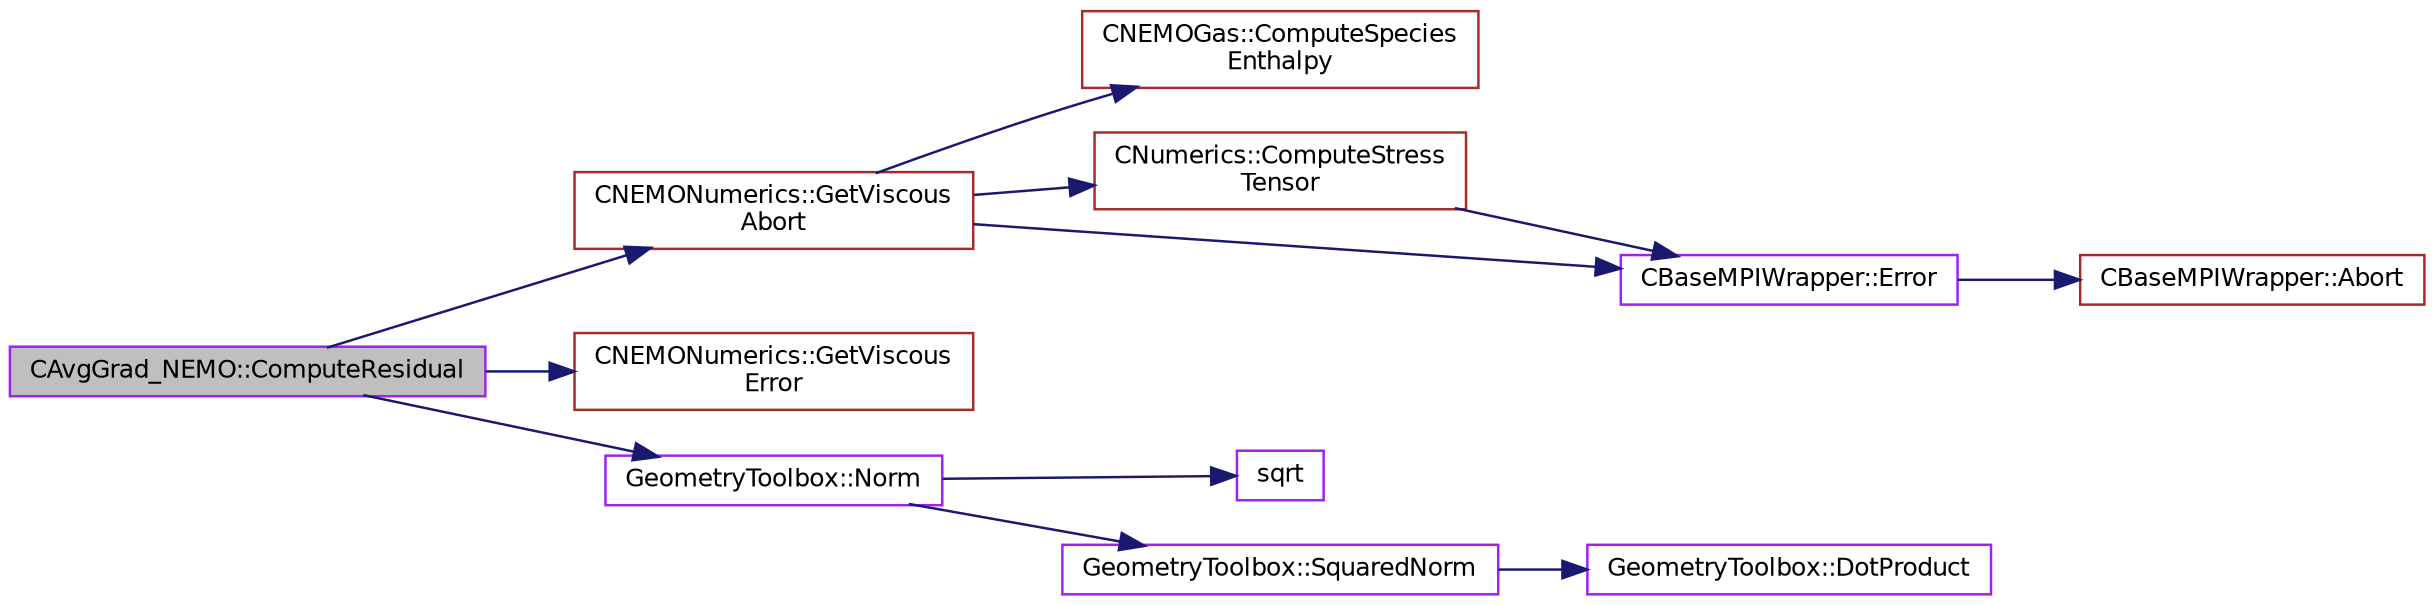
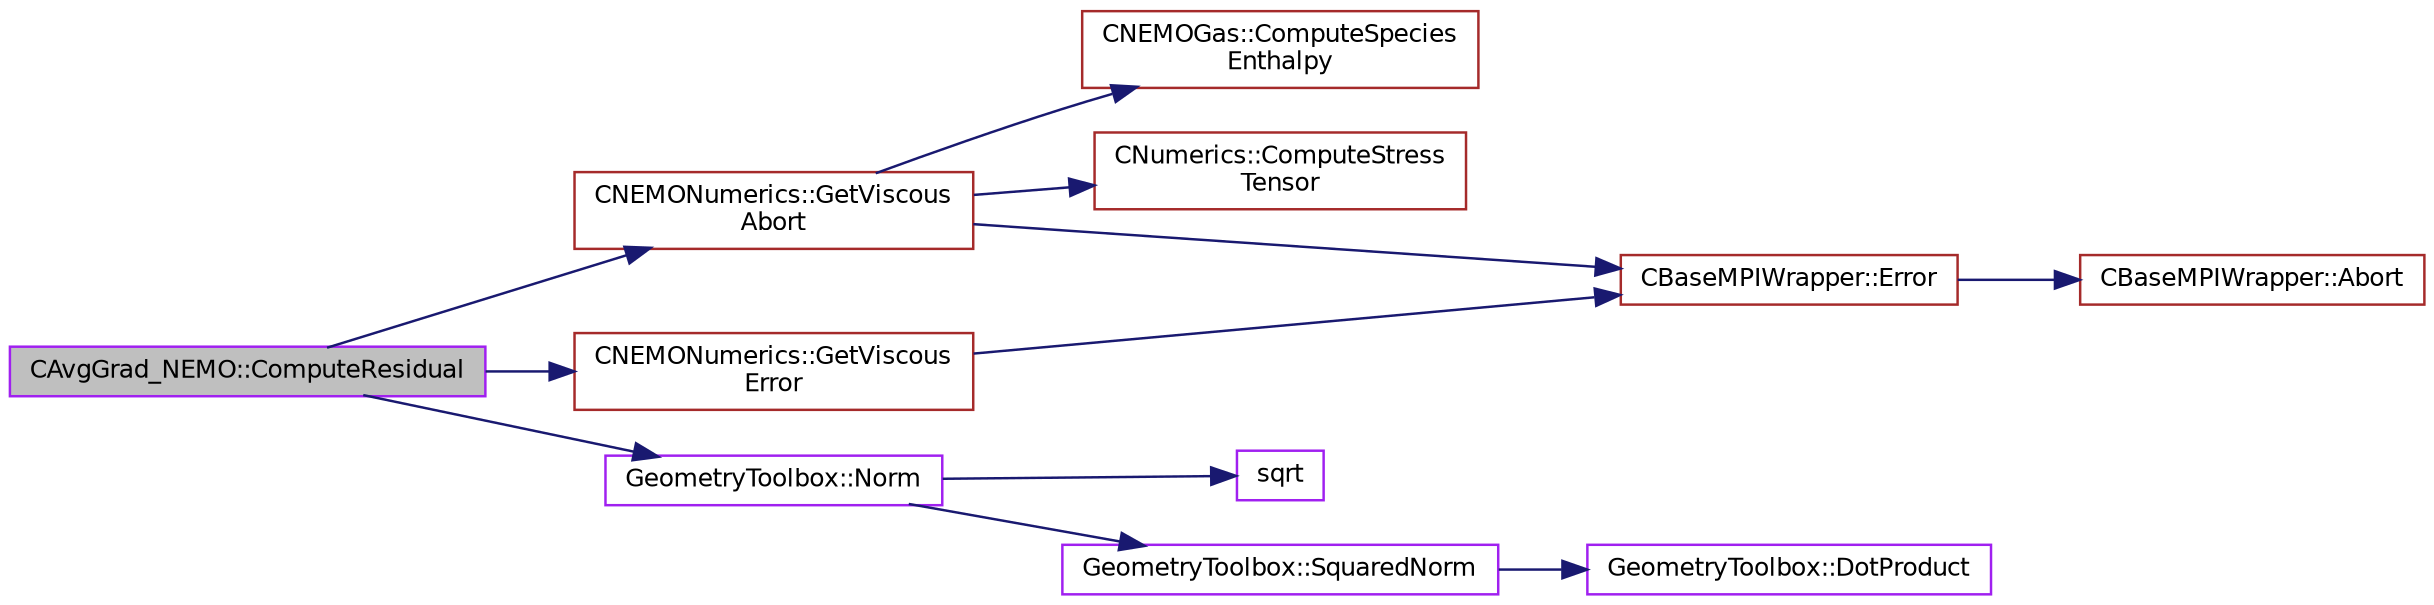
(1554, 230) -> (1284, 325)
(1789, 280) -> (1789, 280)
